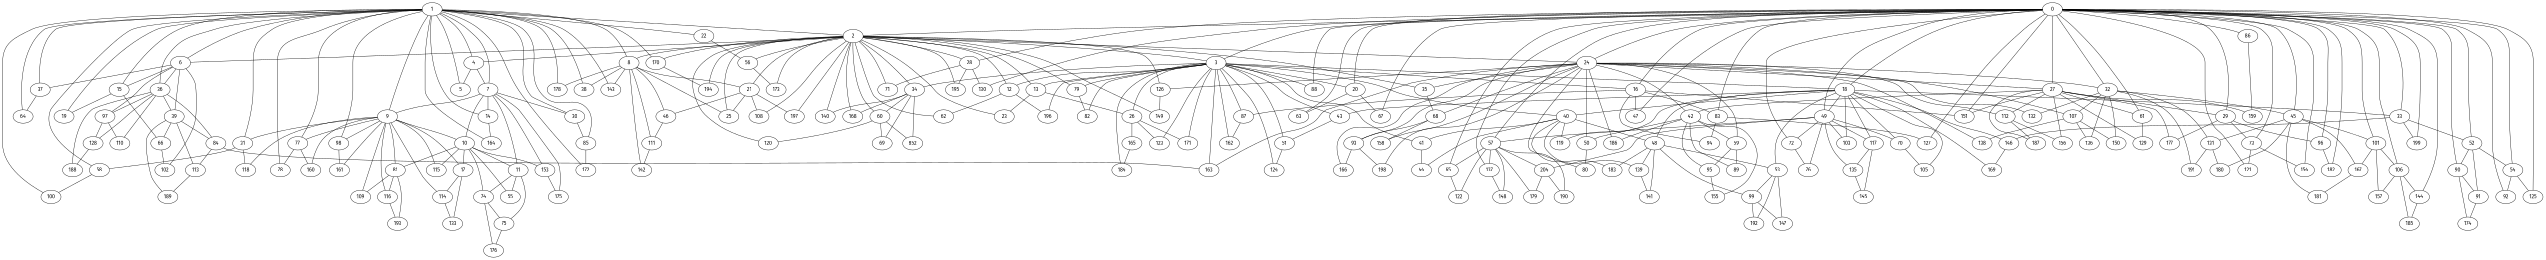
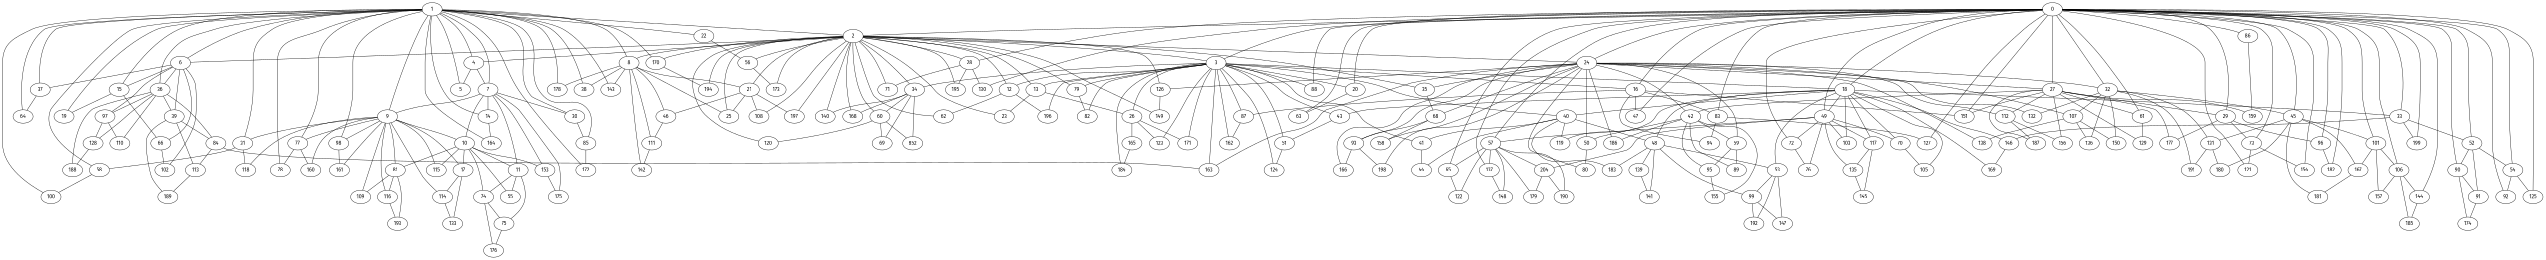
(1381, 117) -> none
(167, 130) -> (191, 109)
(1553, 156) -> none
